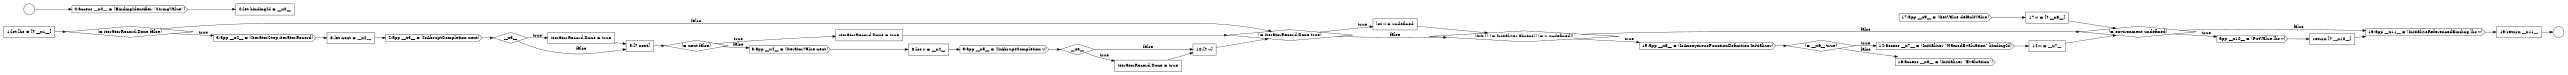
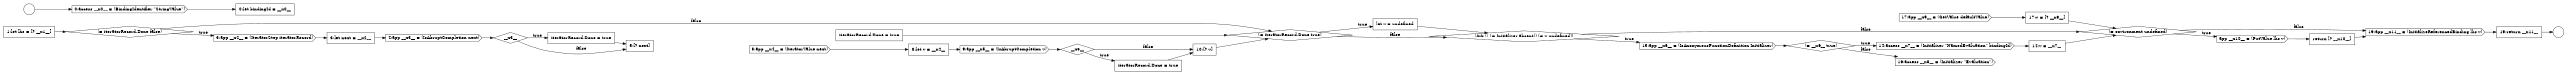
(696, 46) -> none
